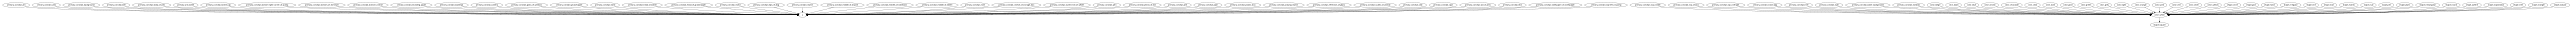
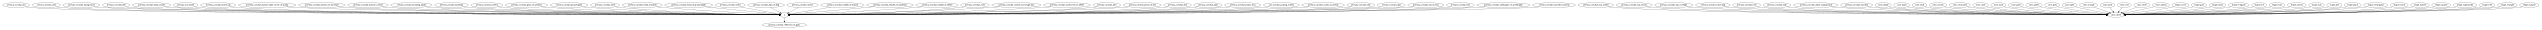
(1284, 5) -> (1281, 5)
(1187, 11) -> (784, 19)
(2160, 19) -> (2280, 14)
